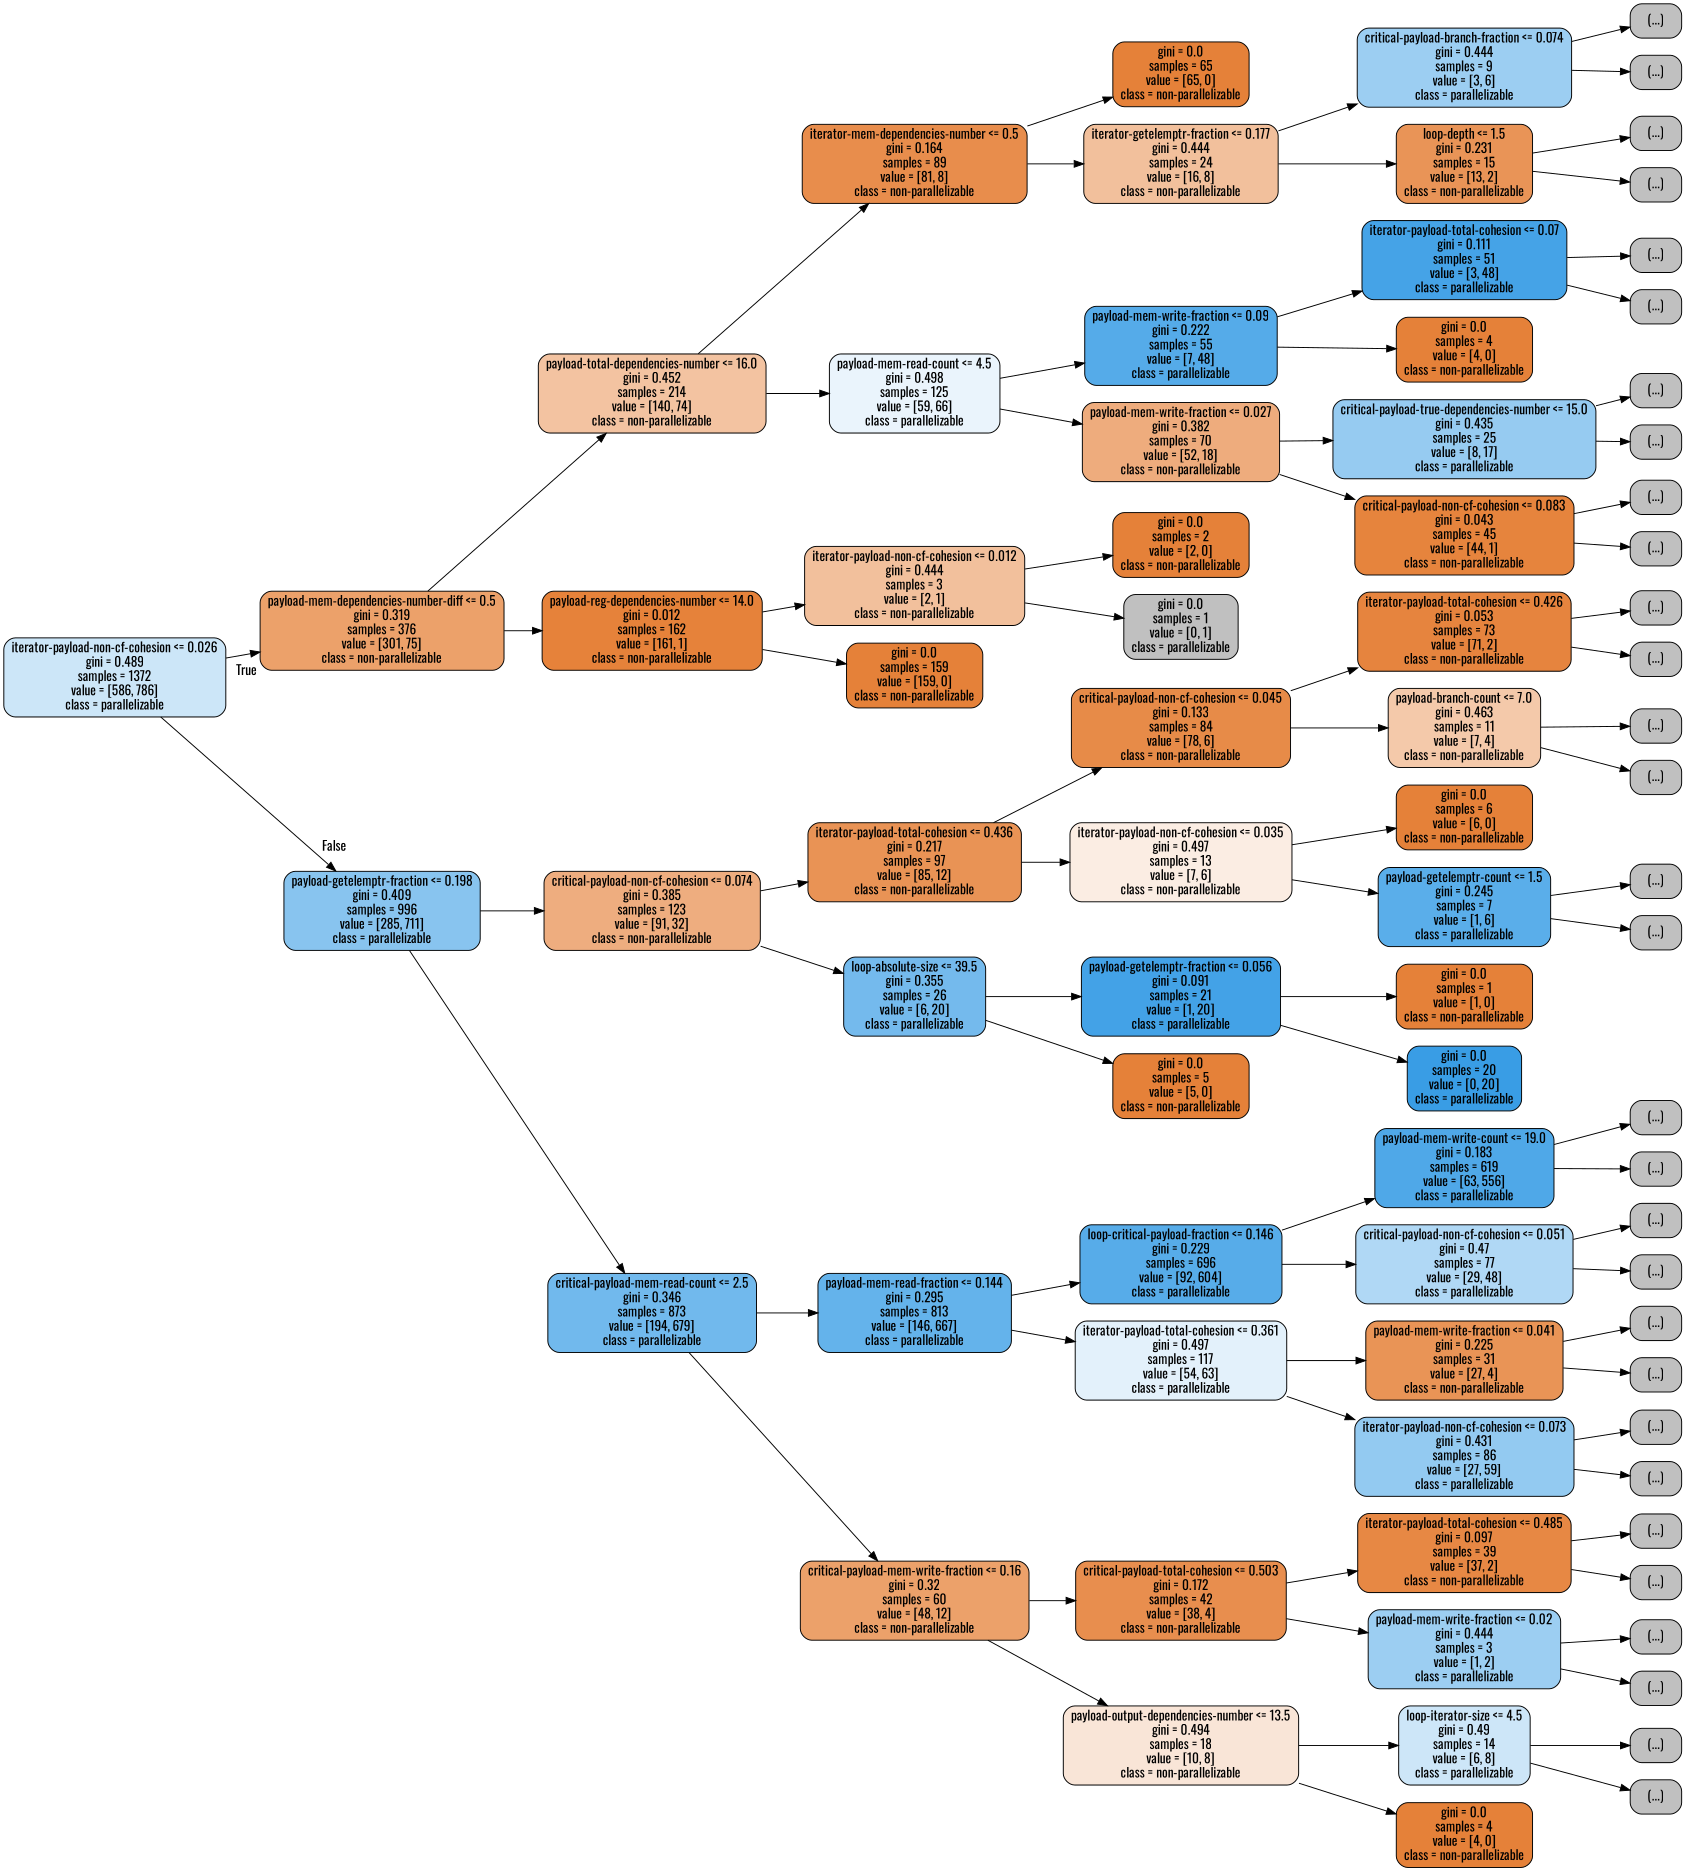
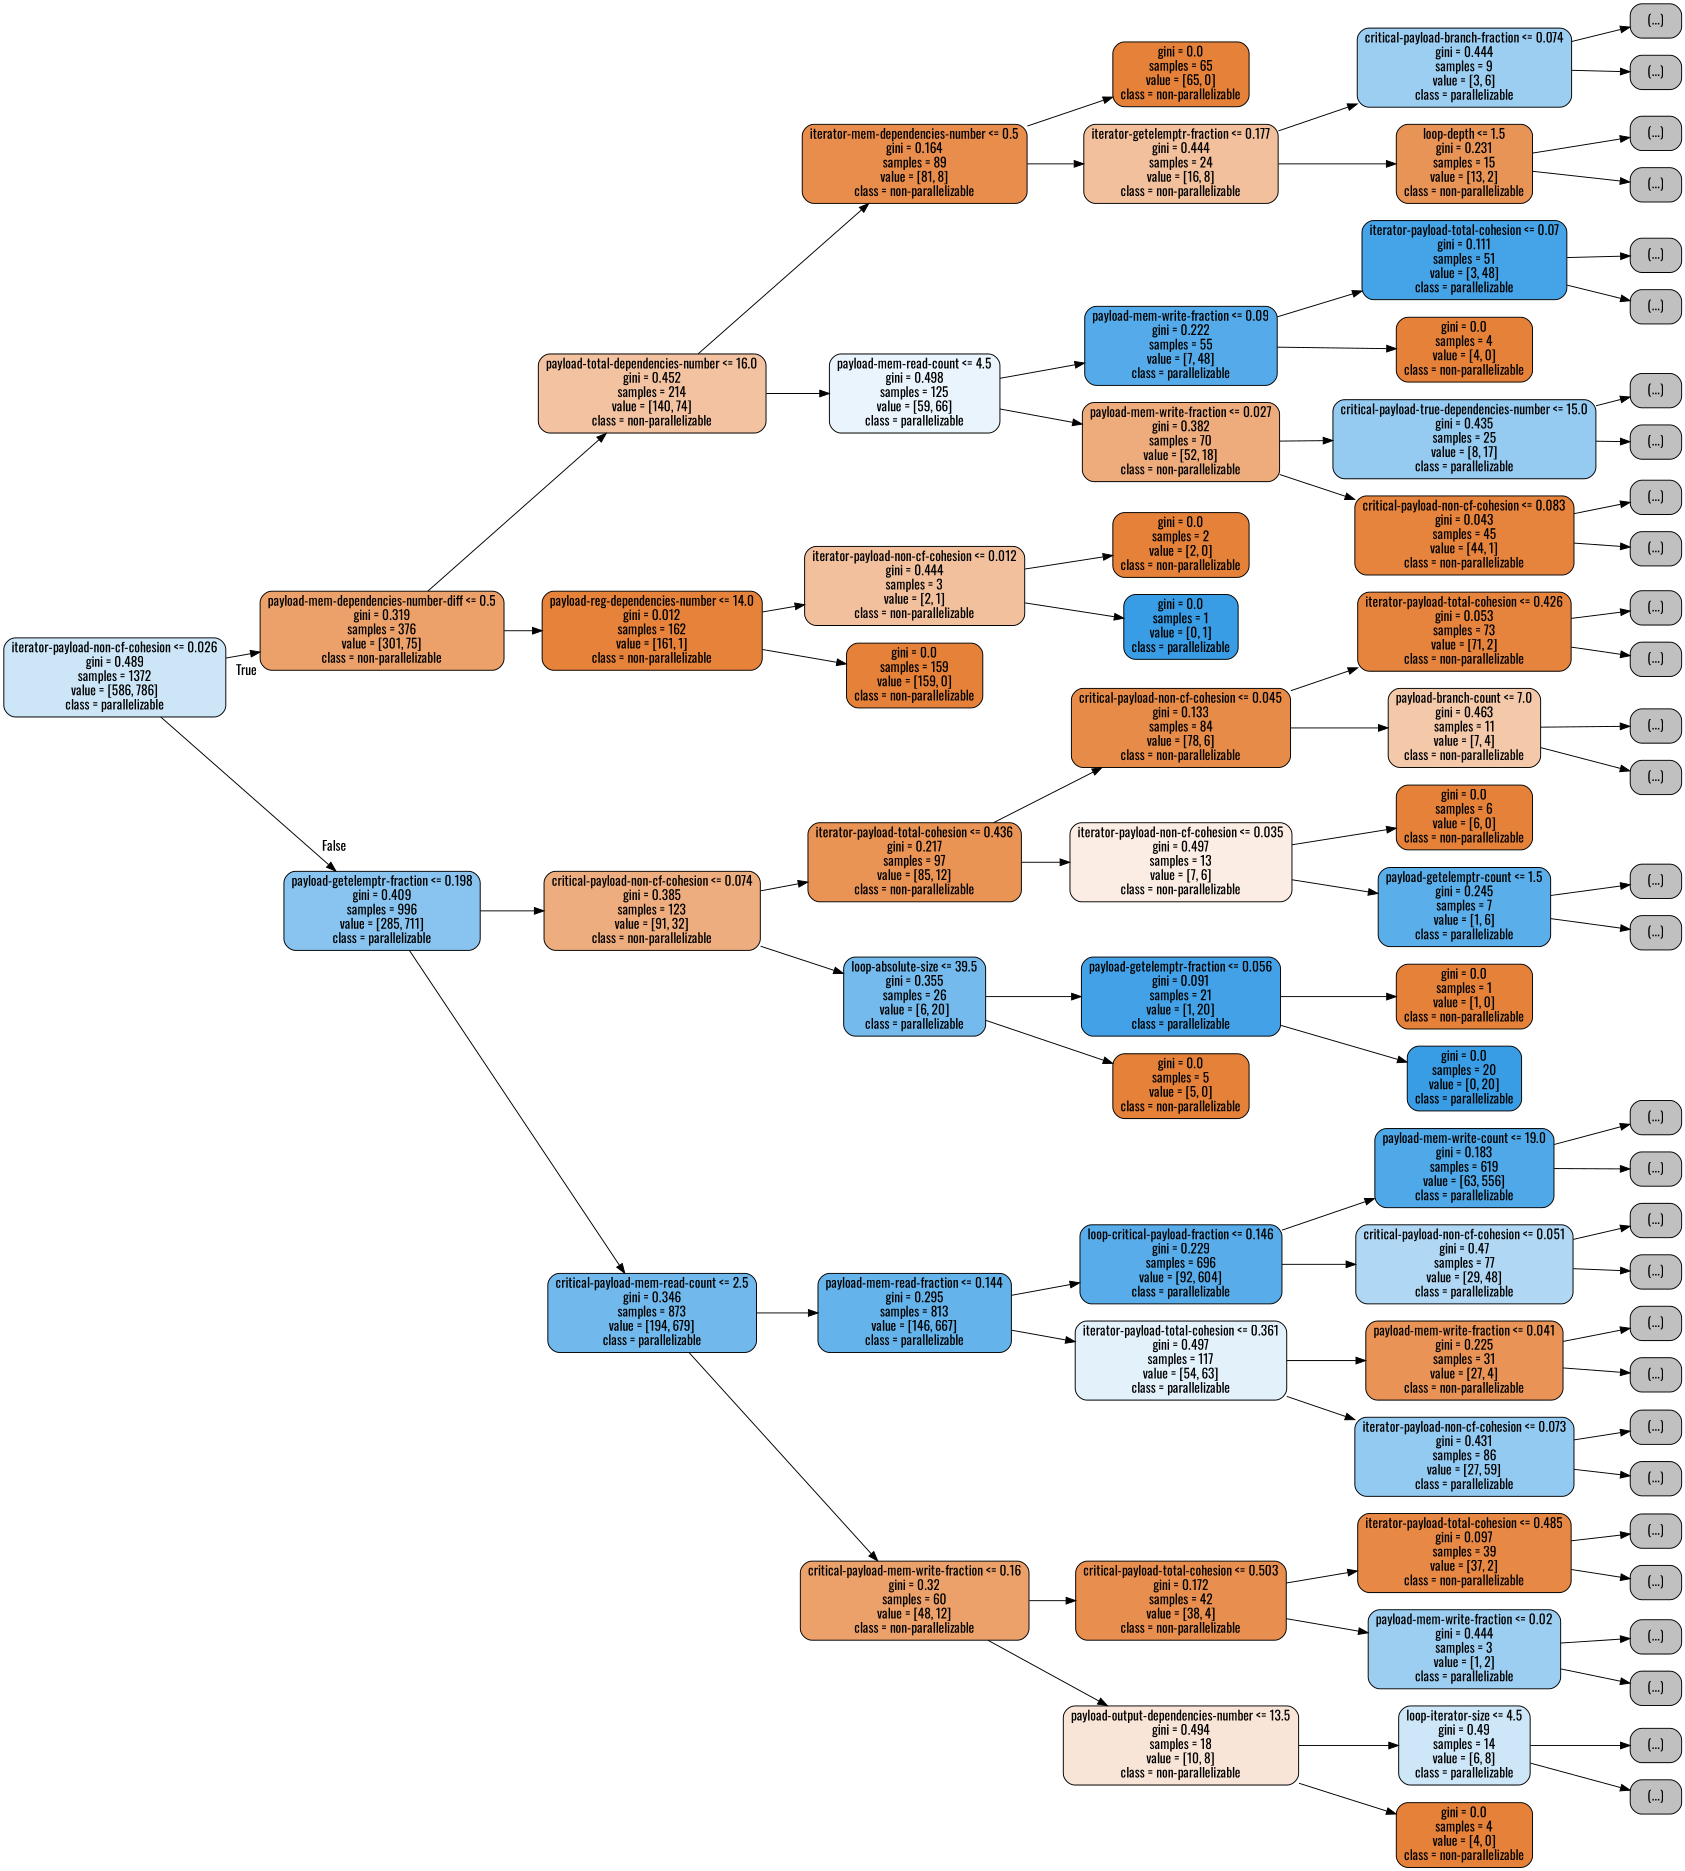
(1181, 627) -> (1181, 627)
